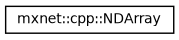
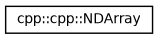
(90, 20) -> (79, 20)
